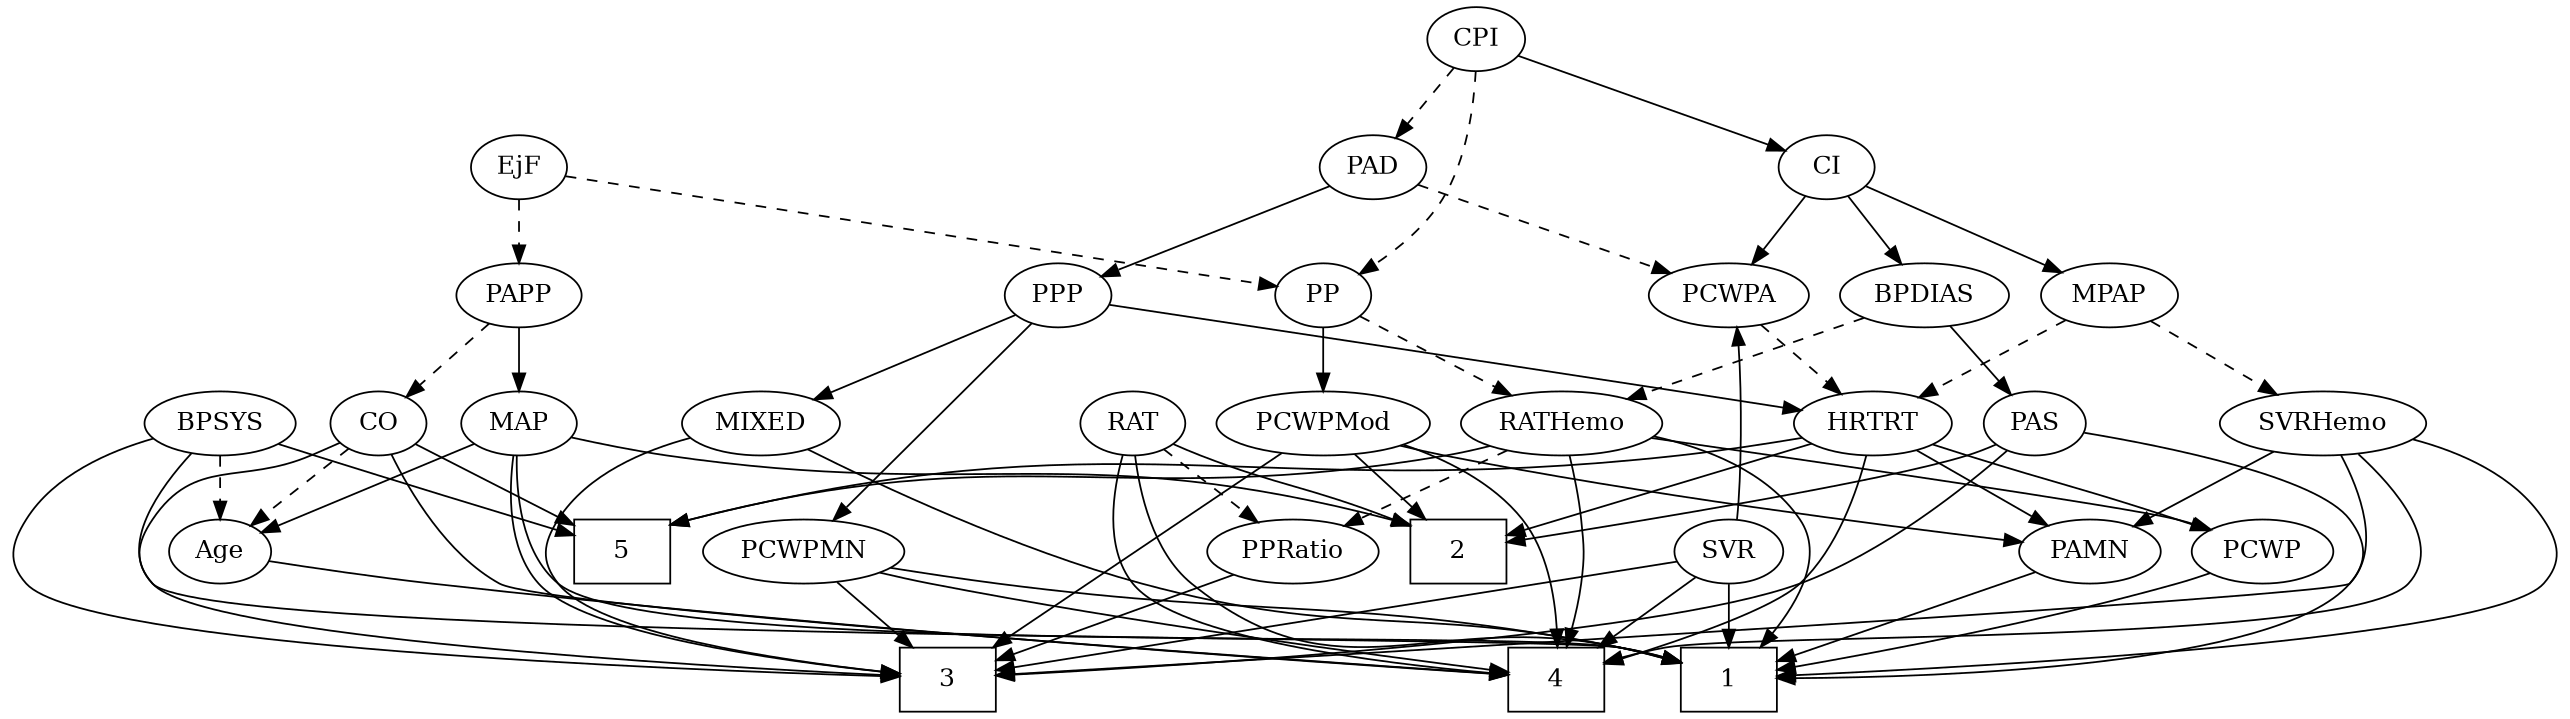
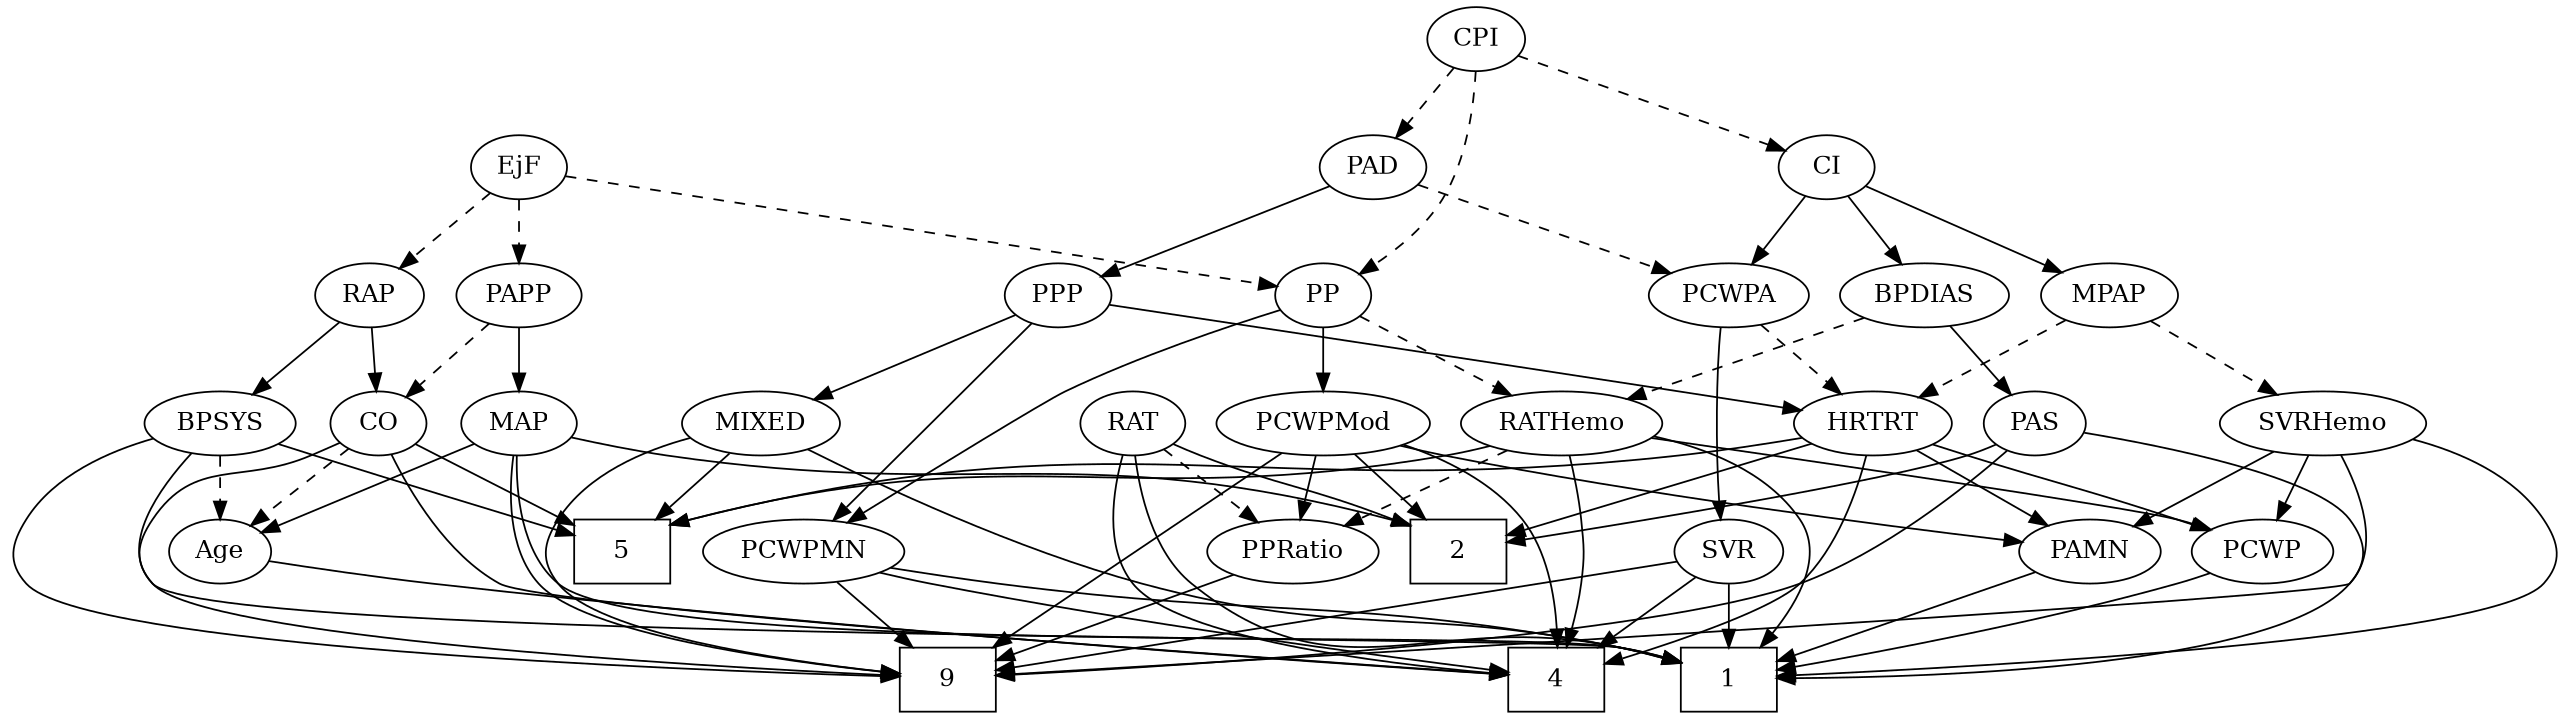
(1643, 100) -> (1643, 100)
none -> (370, 295)
none -> (1063, 393)
(1741, 432) -> (1717, 414)
none -> (1310, 479)
none -> (700, 480)
(2094, 631) -> (2299, 475)
(948, 680) -> (948, 680)
